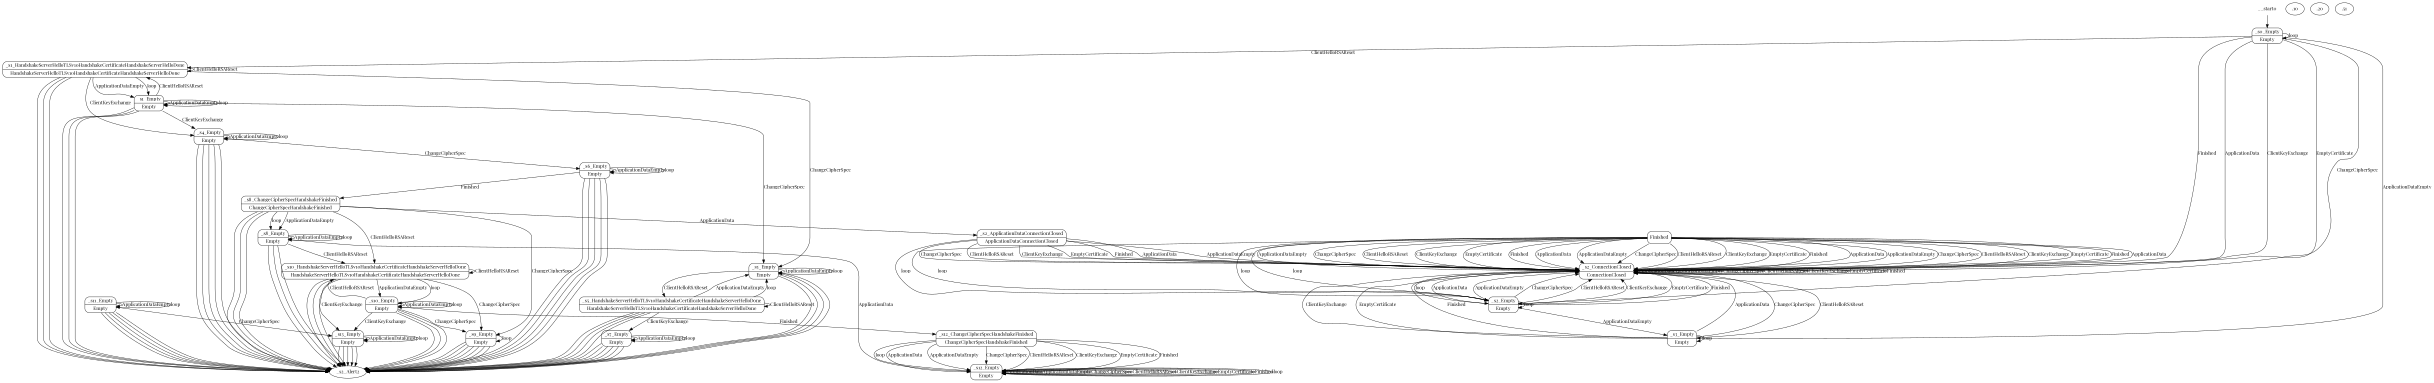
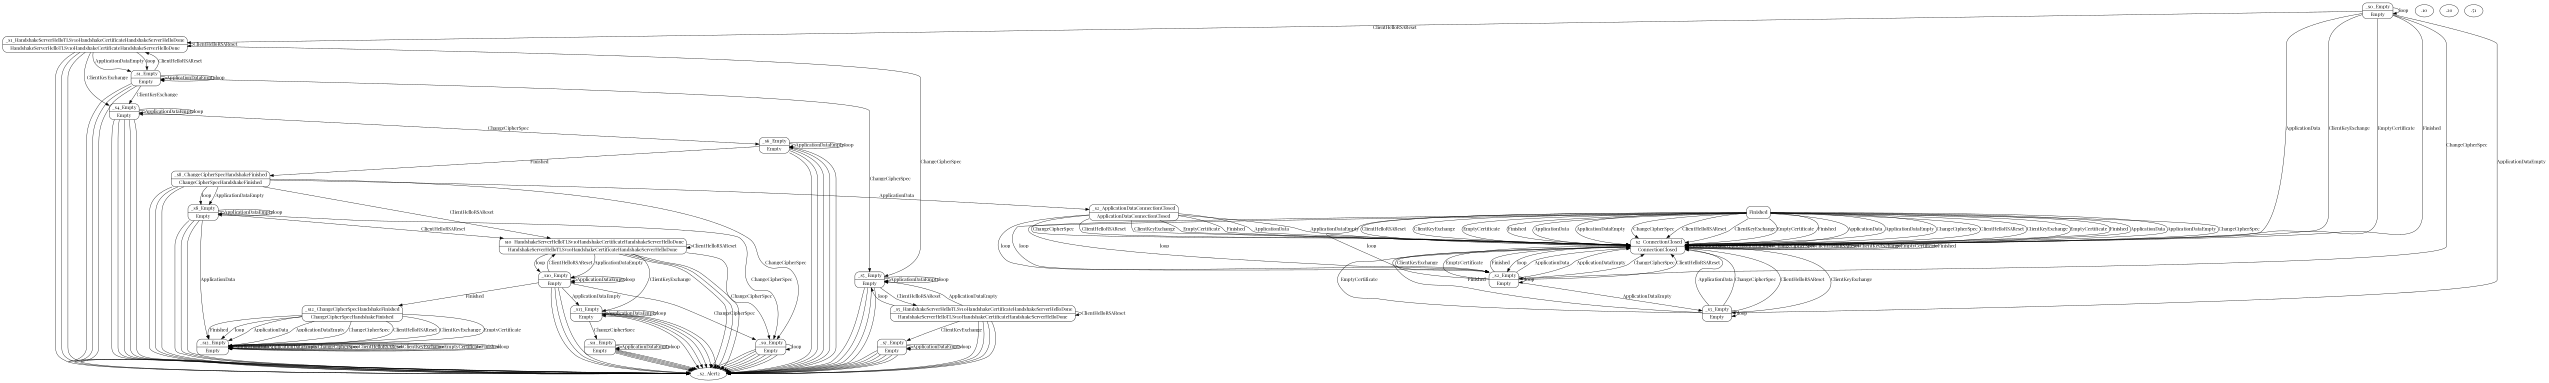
(2267, 9) -> none
none -> (539, 224)
(386, 322) -> (597, 297)
(233, 323) -> (592, 329)
